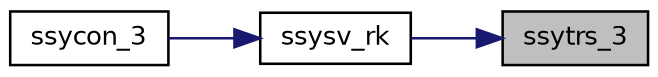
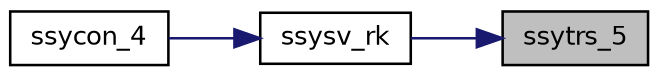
(89, 38) -> (89, 38)
(575, 38) -> (575, 38)
